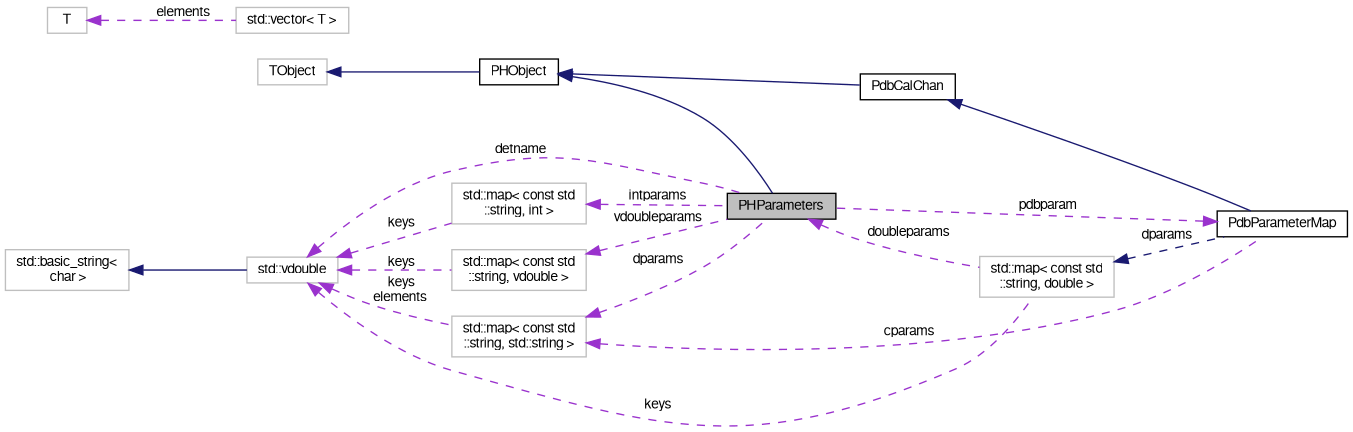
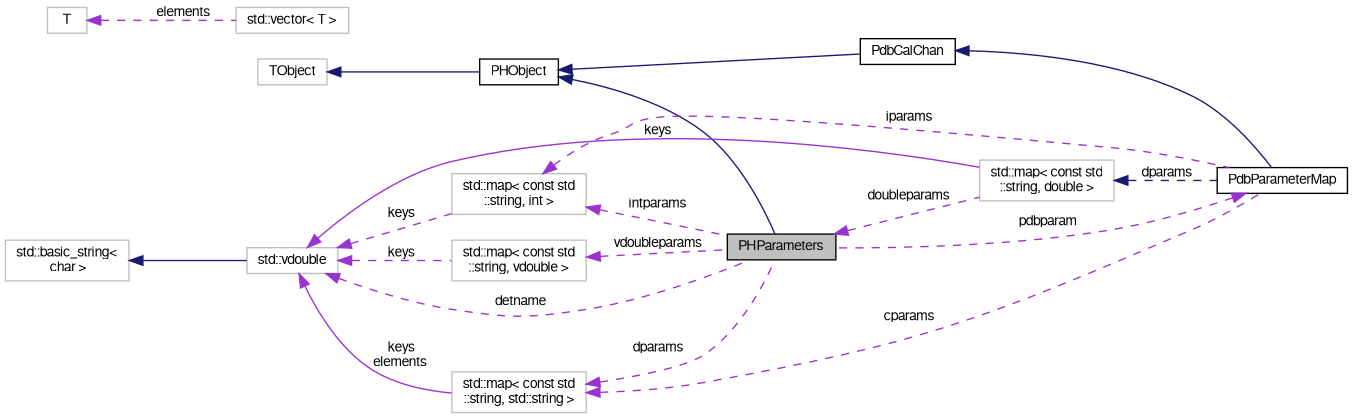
none -> (887, 128)
(391, 311) -> (362, 363)
(680, 423) -> (638, 140)
